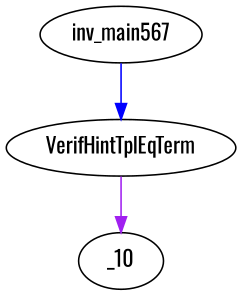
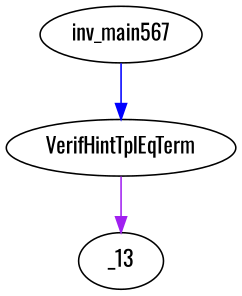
(121, 261) -> (121, 261)
